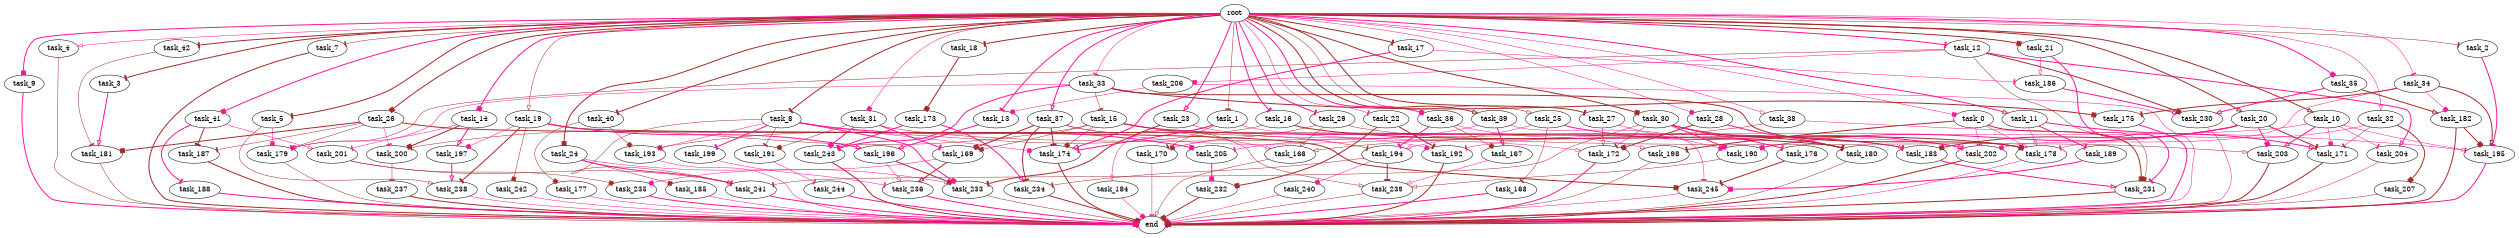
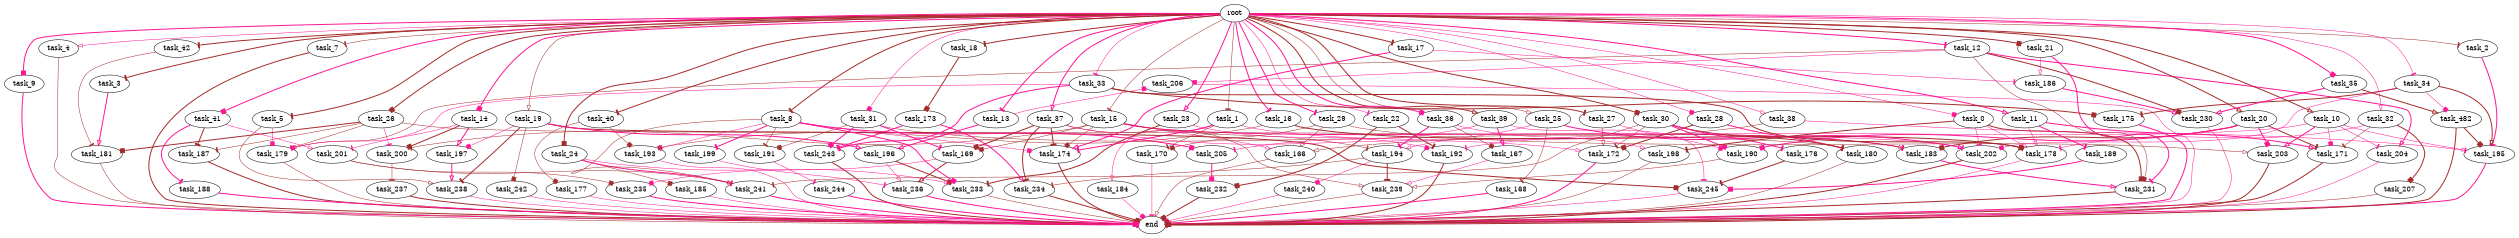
(1080, 99) -> (1078, 101)
(1098, 100) -> (1161, 56)
(2456, 119) -> (2456, 119)
(1122, 133) -> (1122, 133)
